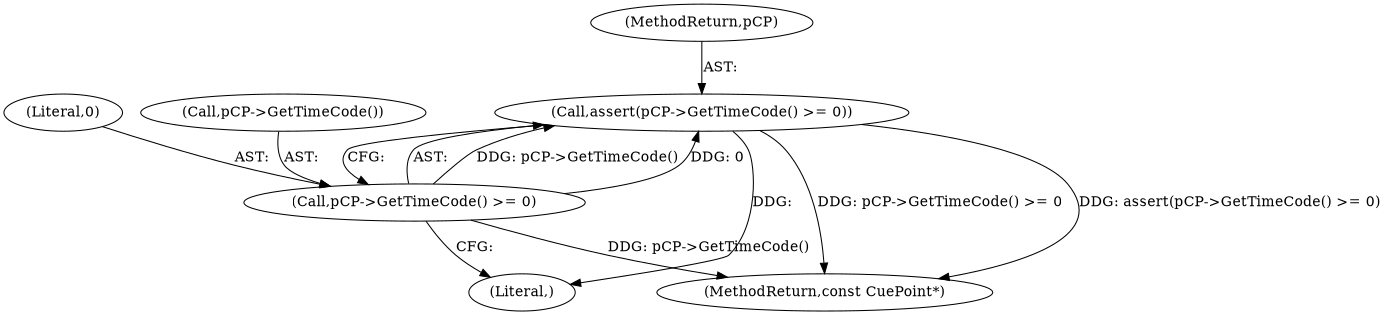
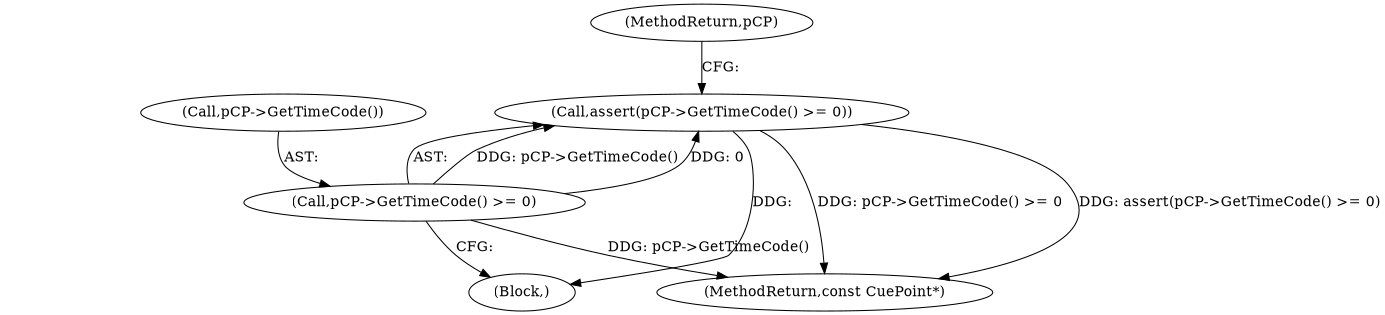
(723, 68) -> (723, 68)
(63, 113) -> none
(427, 136) -> none
(522, 292) -> (522, 292)
